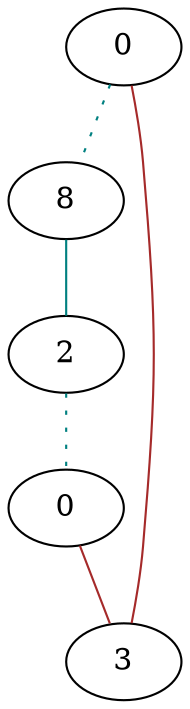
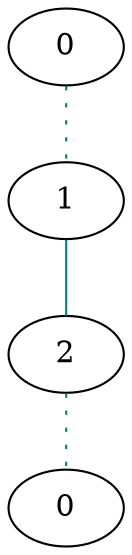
(66, 201) -> (66, 201)
(124, 662) -> none
